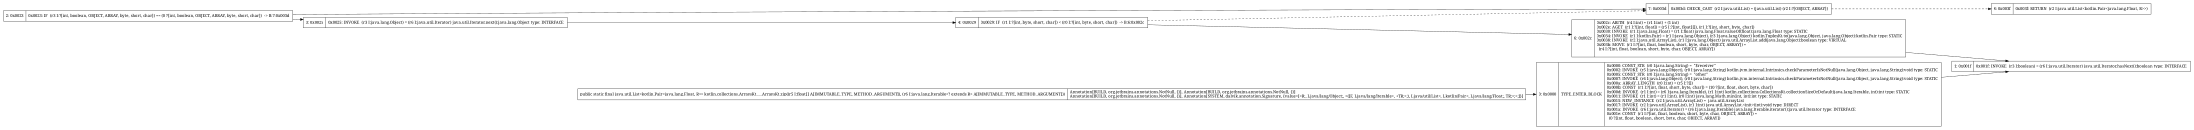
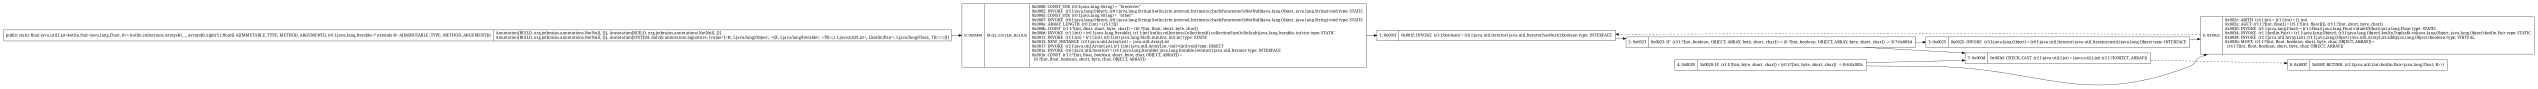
(1395, 16) -> (1914, 62)
(760, 23) -> (2194, 39)
none -> (1619, 38)
(1956, 57) -> (1909, 34)
(1582, 94) -> (1007, 35)
